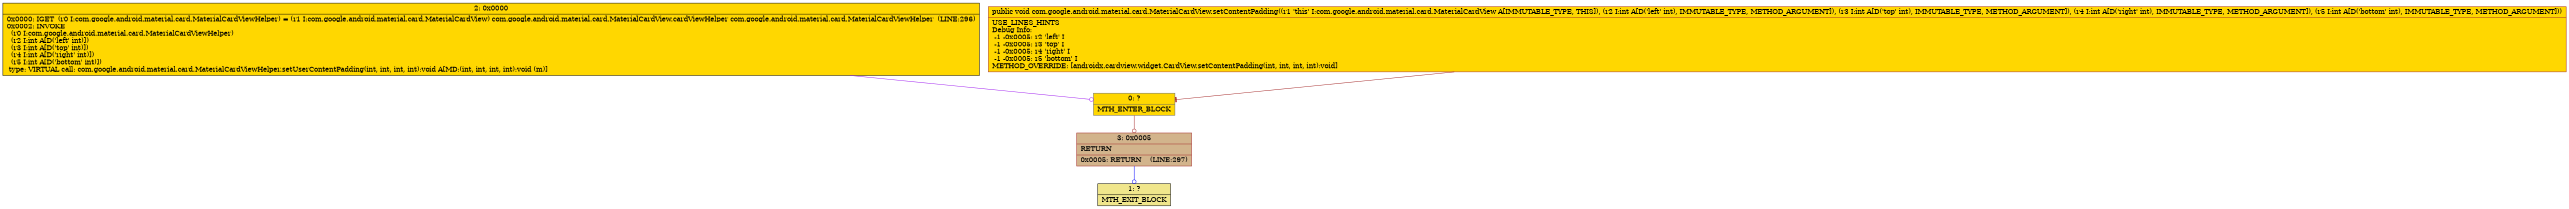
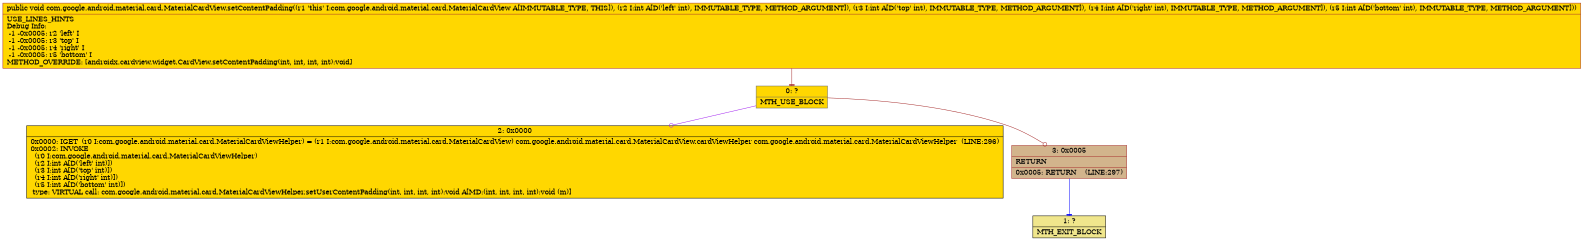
(970, 87) -> (715, 115)
(1134, 109) -> (792, 102)
(1134, 173) -> (1069, 196)
